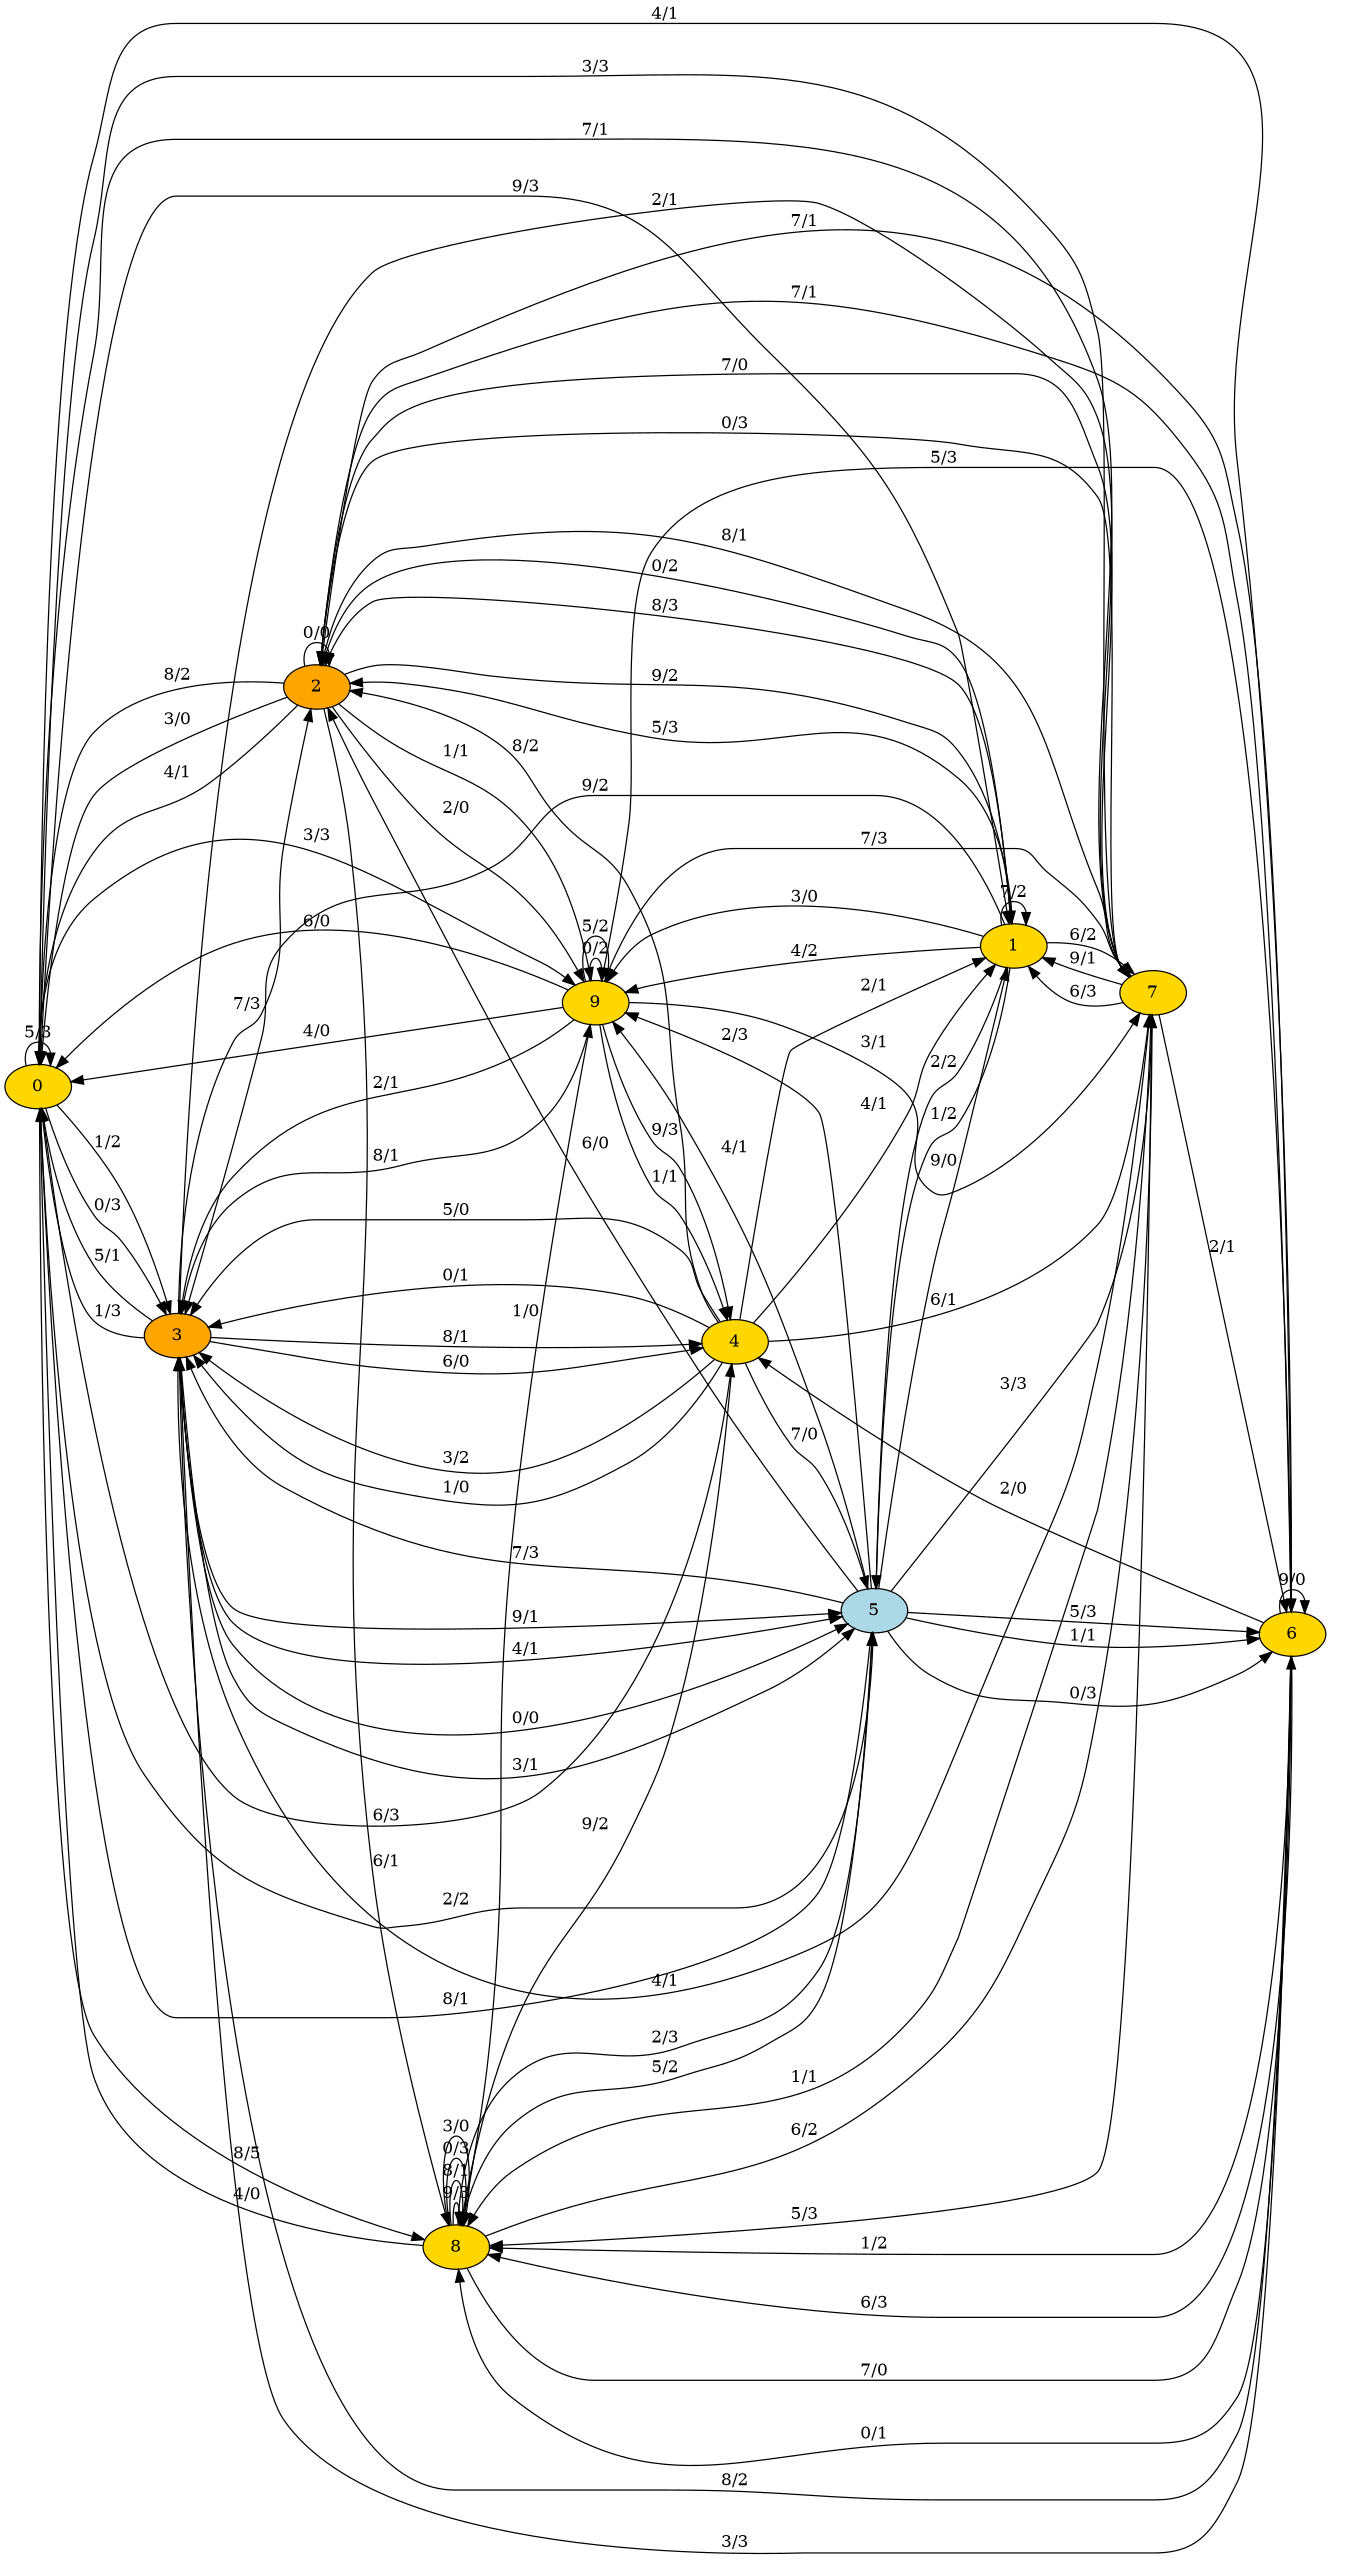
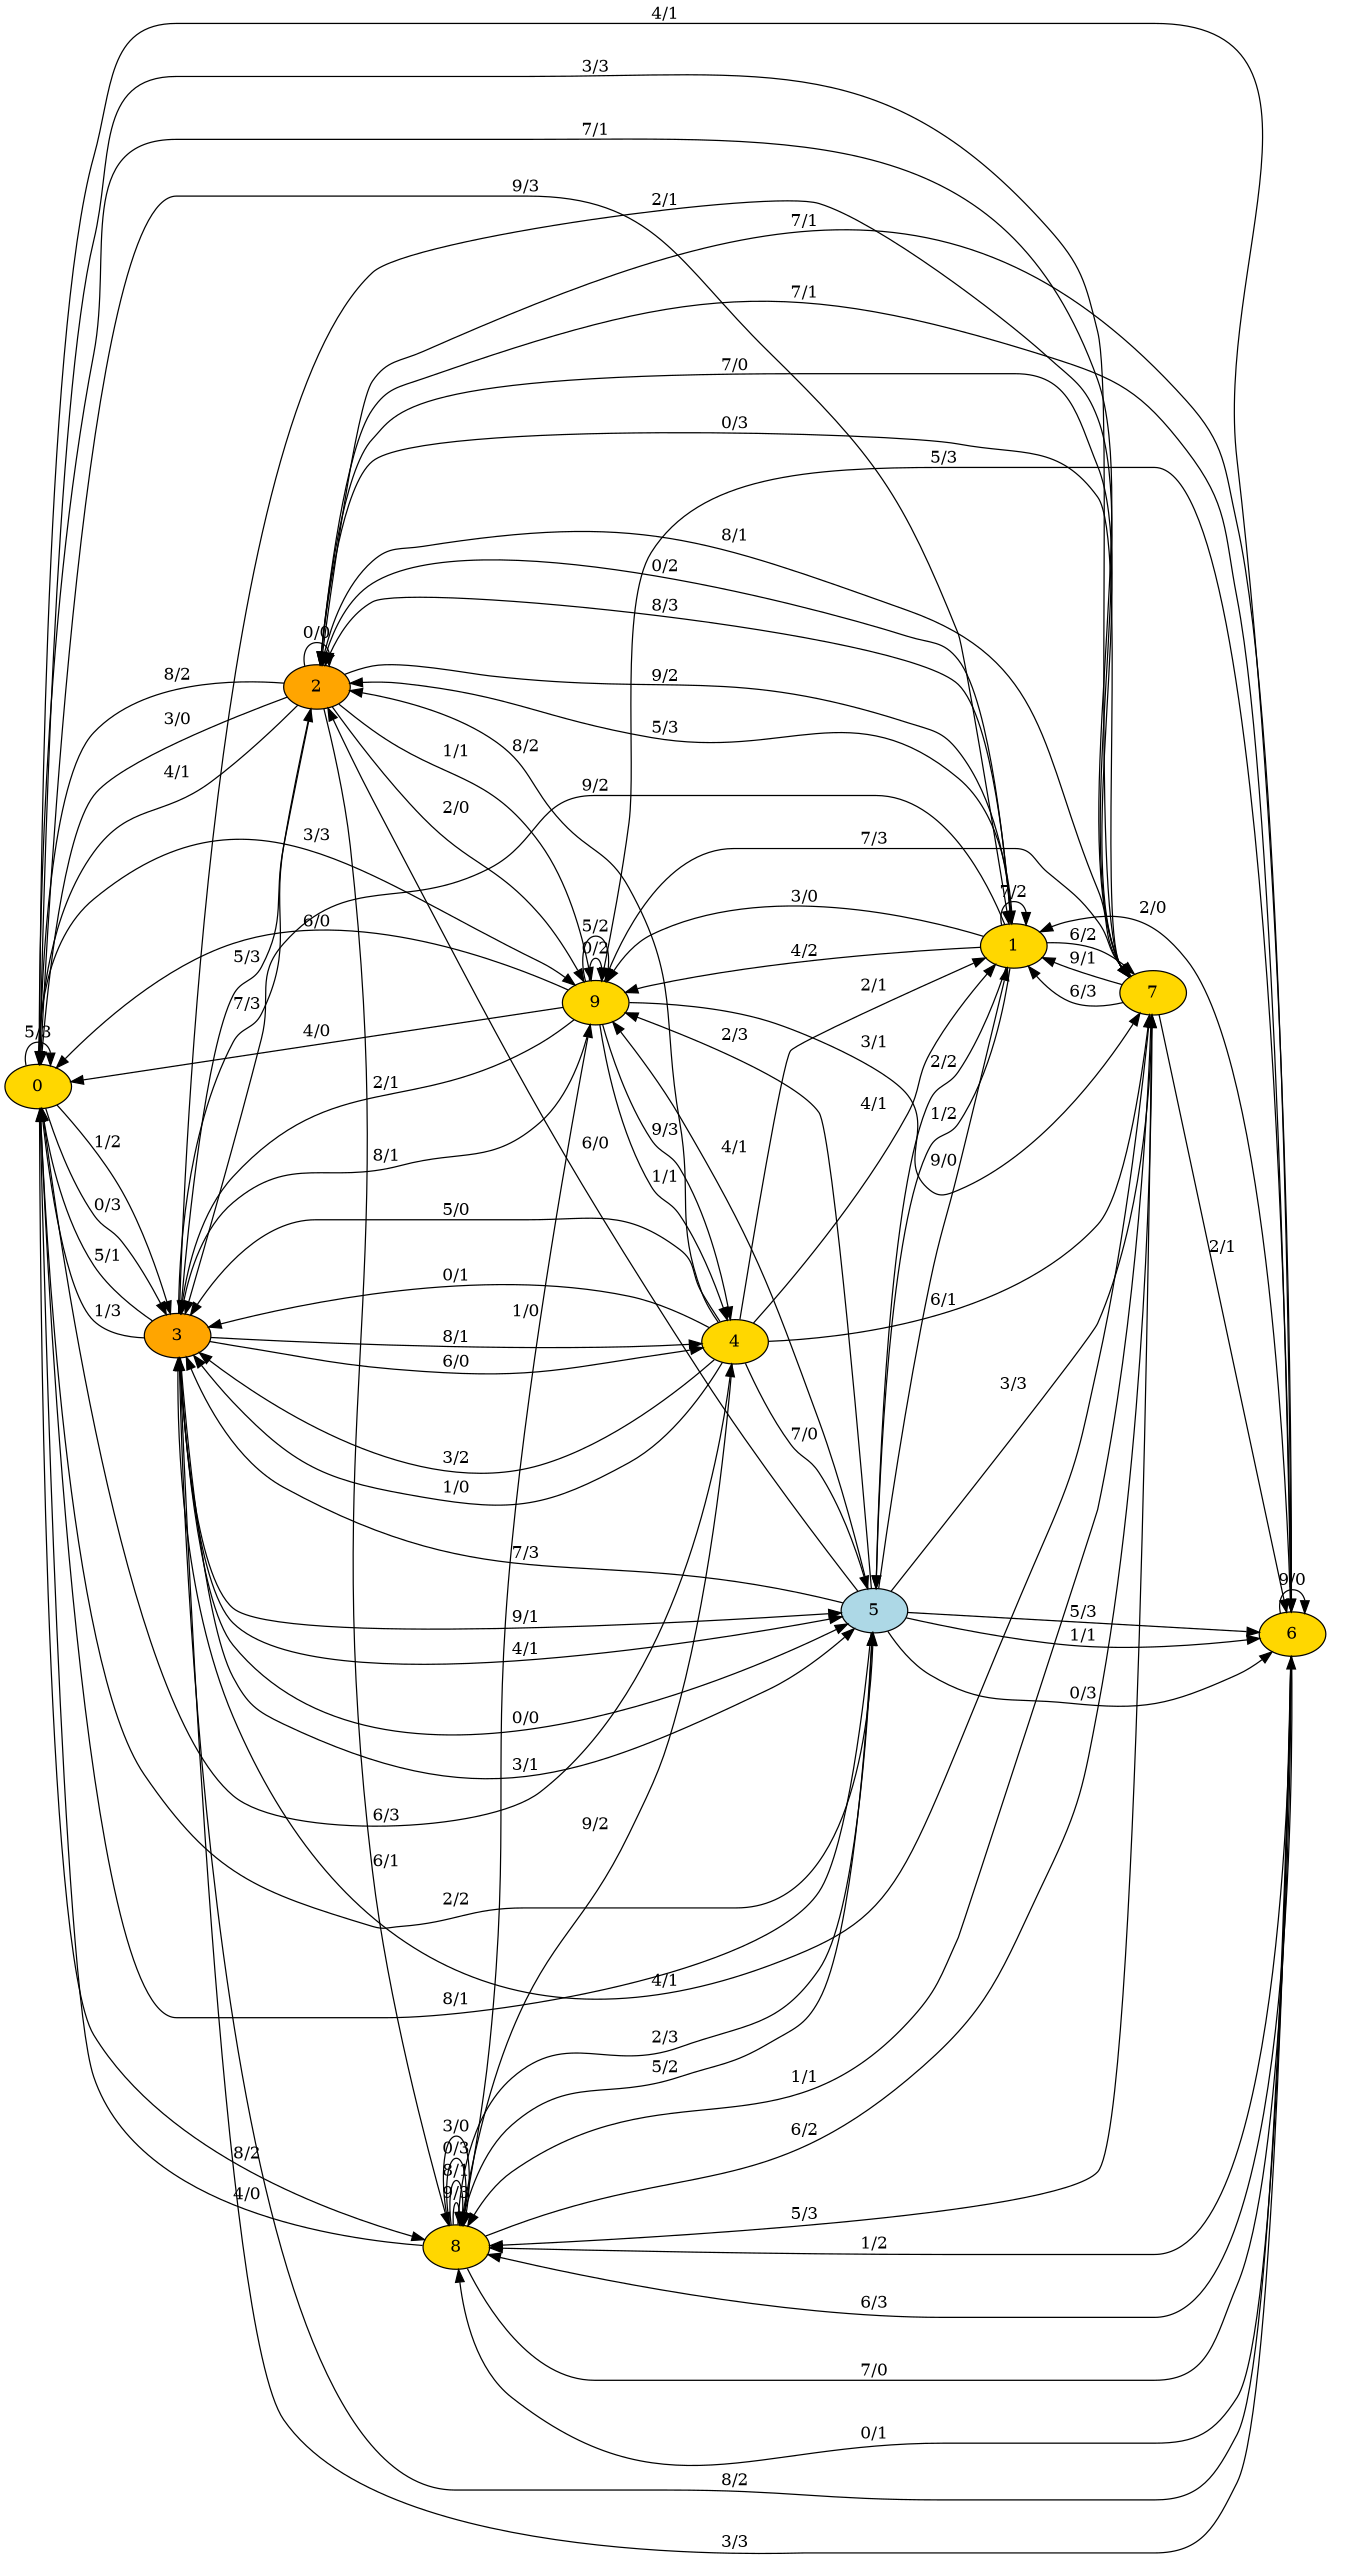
none -> (232, 998)
(1007, 1512) -> (1258, 1205)
(247, 2154) -> (247, 2154)
